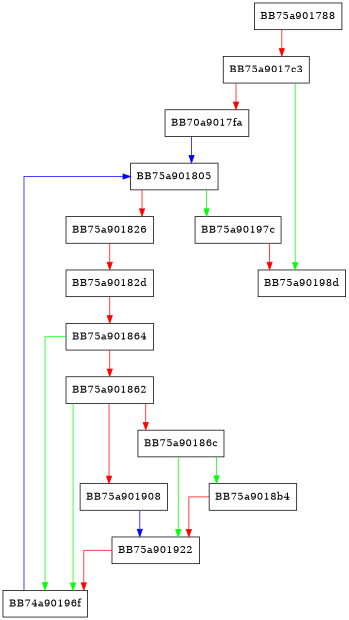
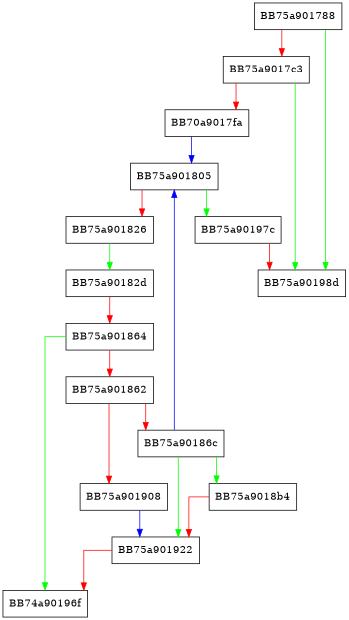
none -> (326, 146)
(110, 253) -> (110, 253)
(24, 334) -> (174, 314)
(73, 493) -> none
